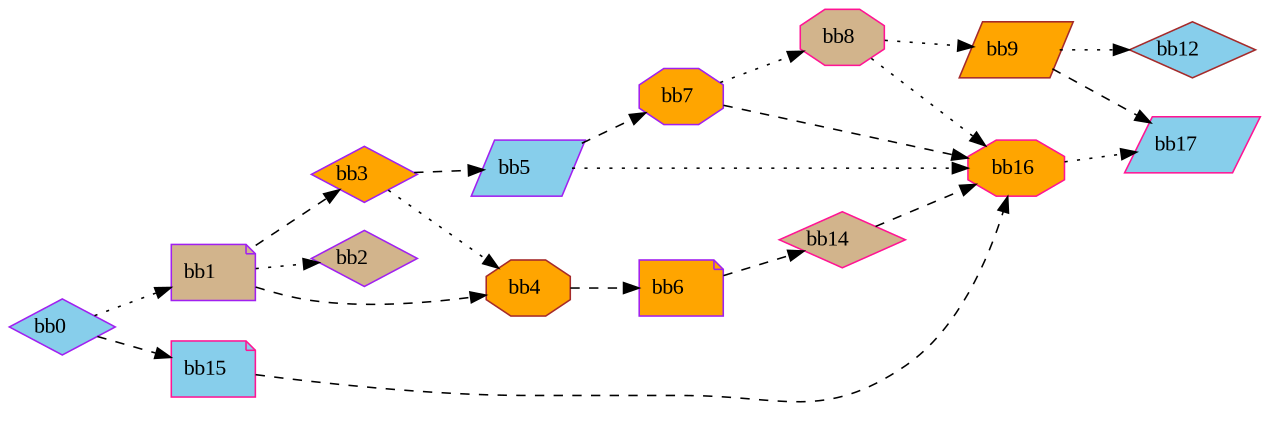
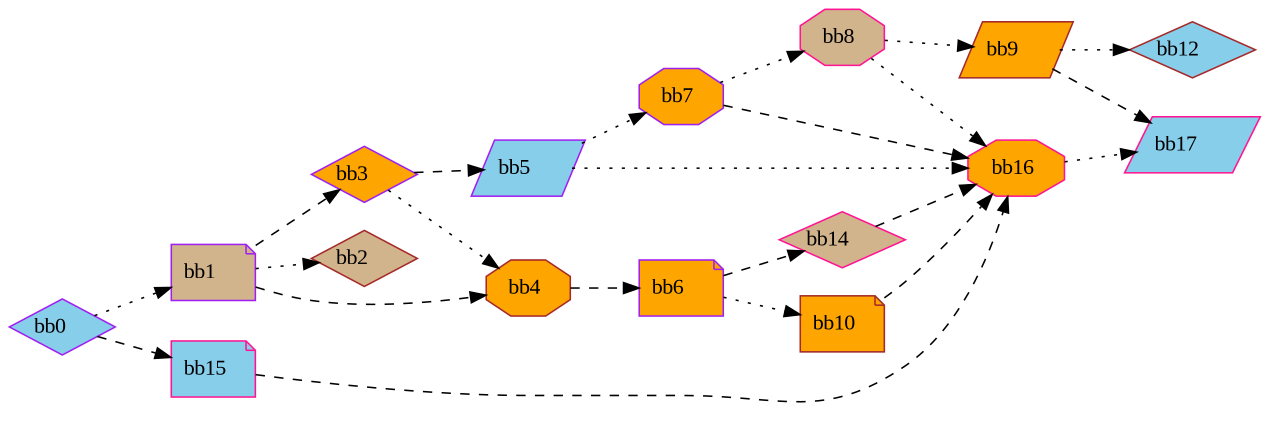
(606, 132) -> (606, 132)
(364, 258) -> (364, 258)
none -> (842, 324)
